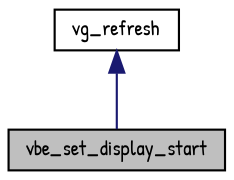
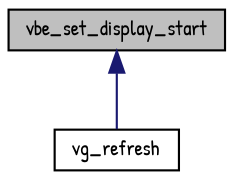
(117, 101) -> (117, 101)
